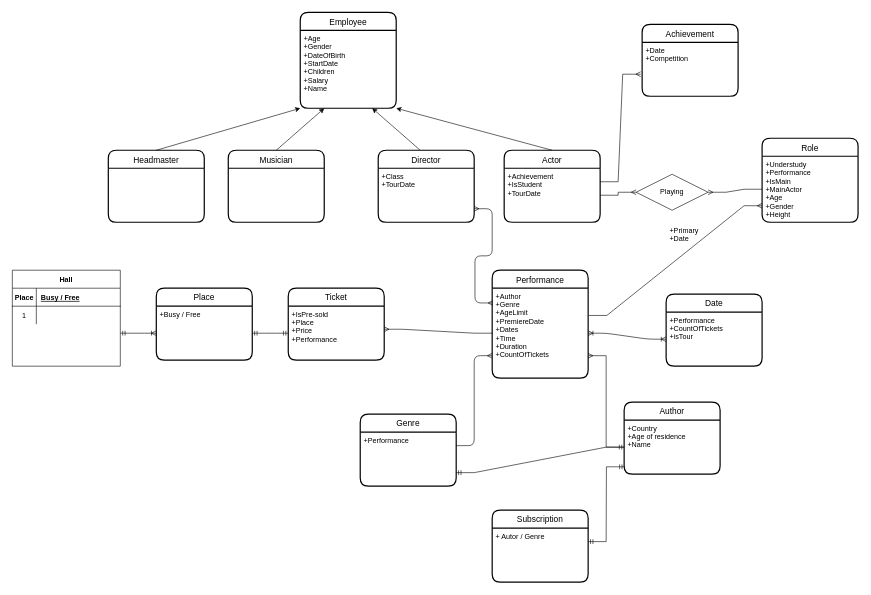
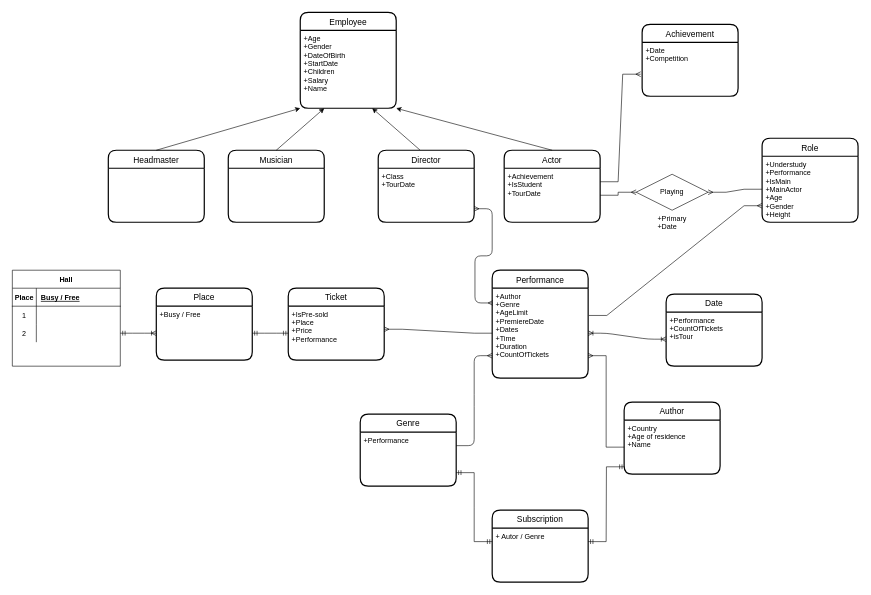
(690, 234) -> (678, 222)
none -> (24, 333)
(538, 460) -> (474, 514)
